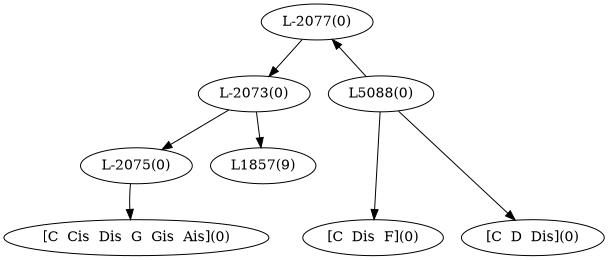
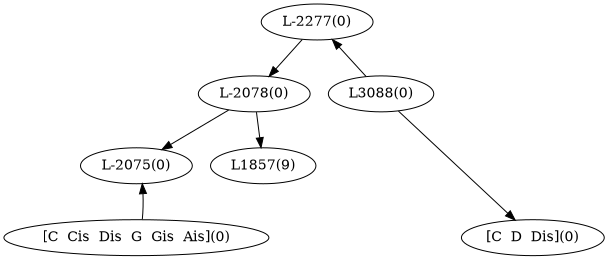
(317, 22) -> (317, 22)
(254, 94) -> (254, 94)
(381, 94) -> (381, 94)
(130, 197) -> (143, 207)
(373, 238) -> none
